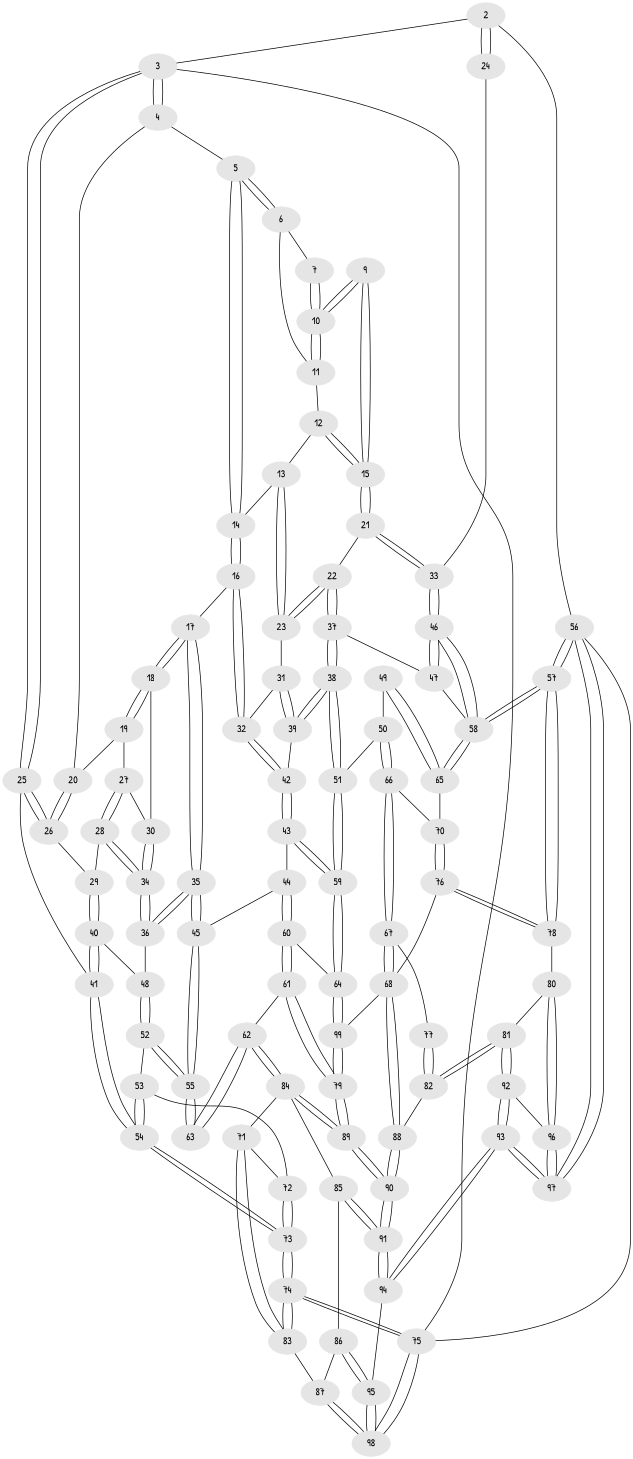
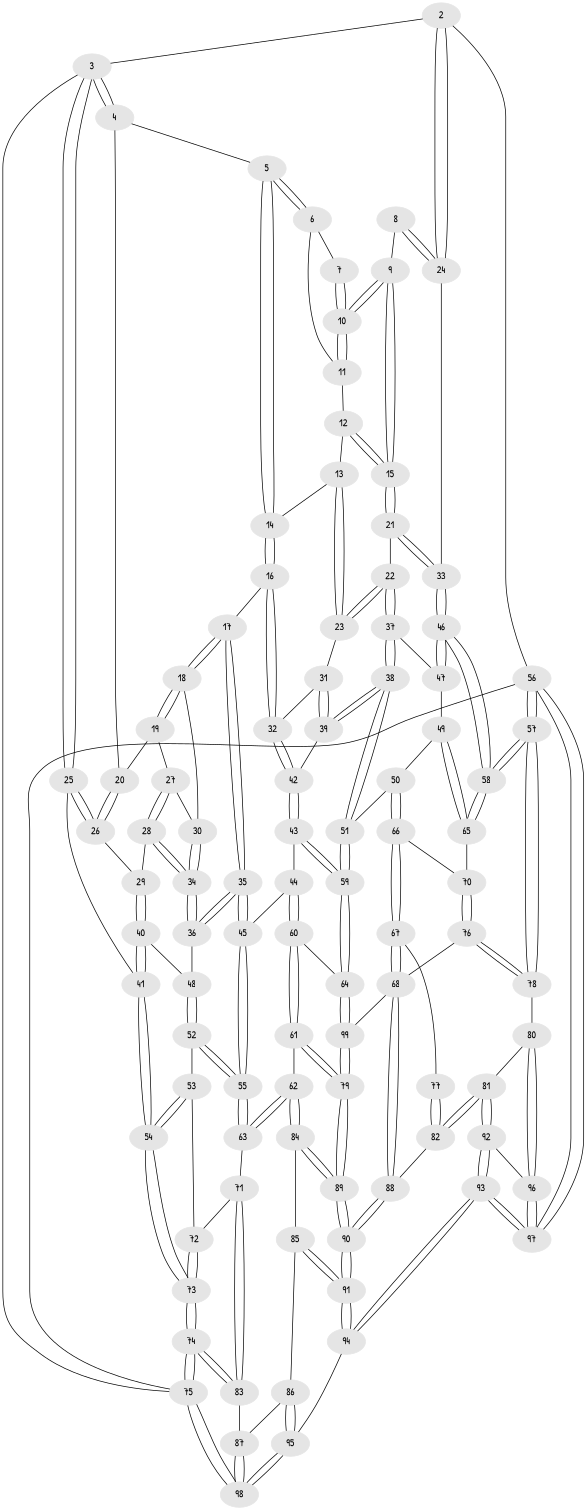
none -> (396, 220)
(454, 704) -> (441, 704)
(263, 1112) -> (241, 1163)
